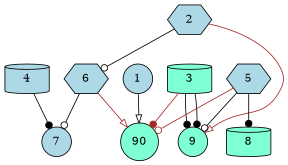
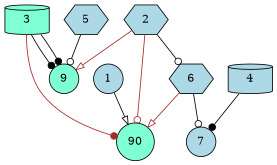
(203, 105) -> (141, 76)
(249, 142) -> none
